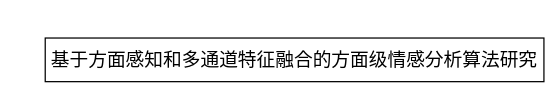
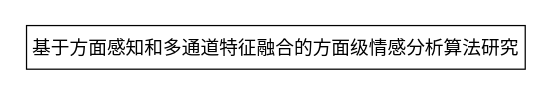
(294, 60) -> (276, 48)
